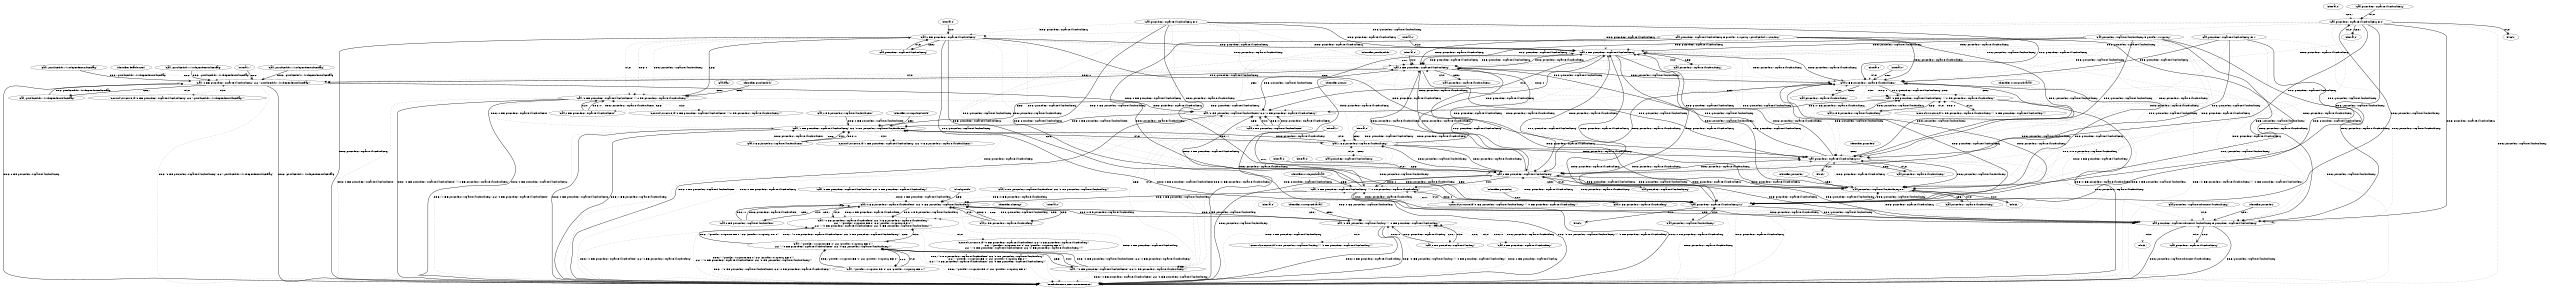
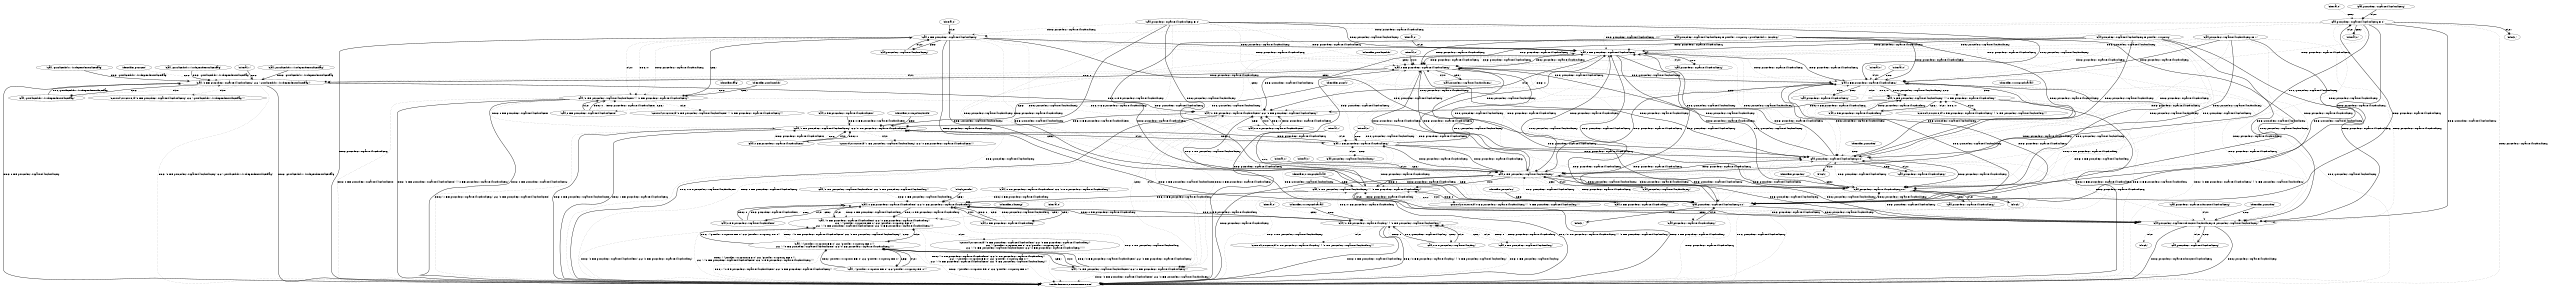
(131, 68) -> (134, 68)
(724, 83) -> (729, 83)
(1336, 83) -> (1337, 83)
(1069, 284) -> (1071, 284)
